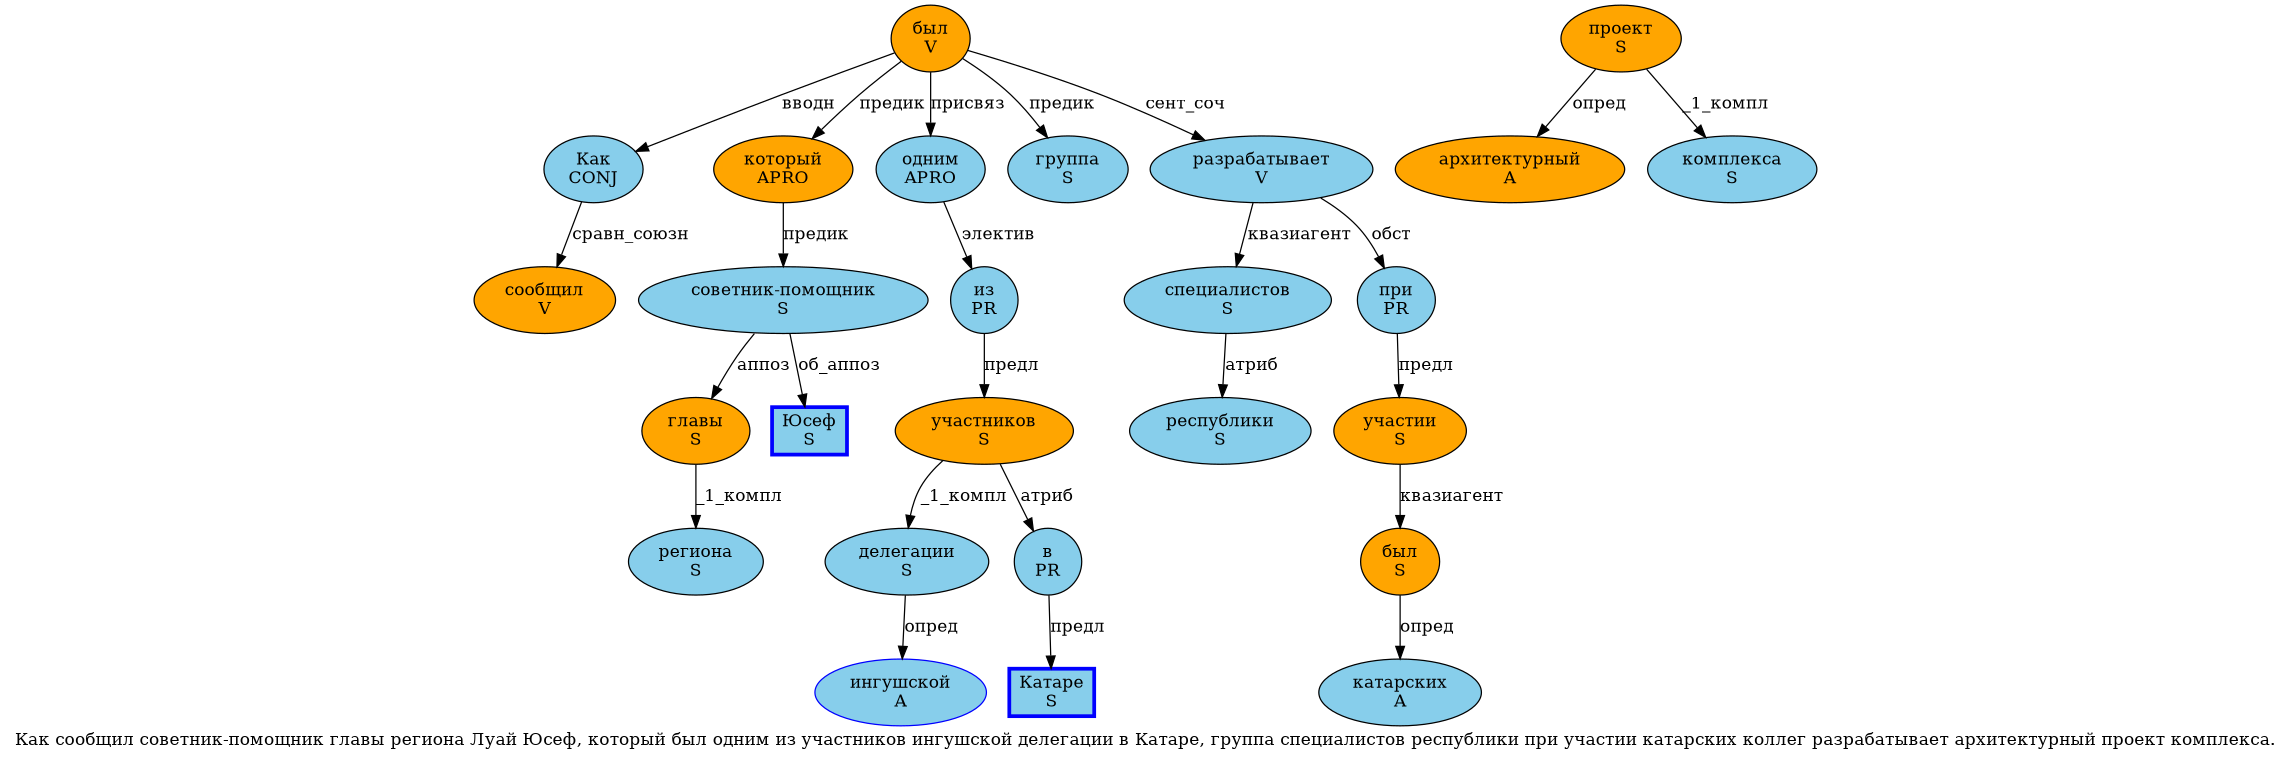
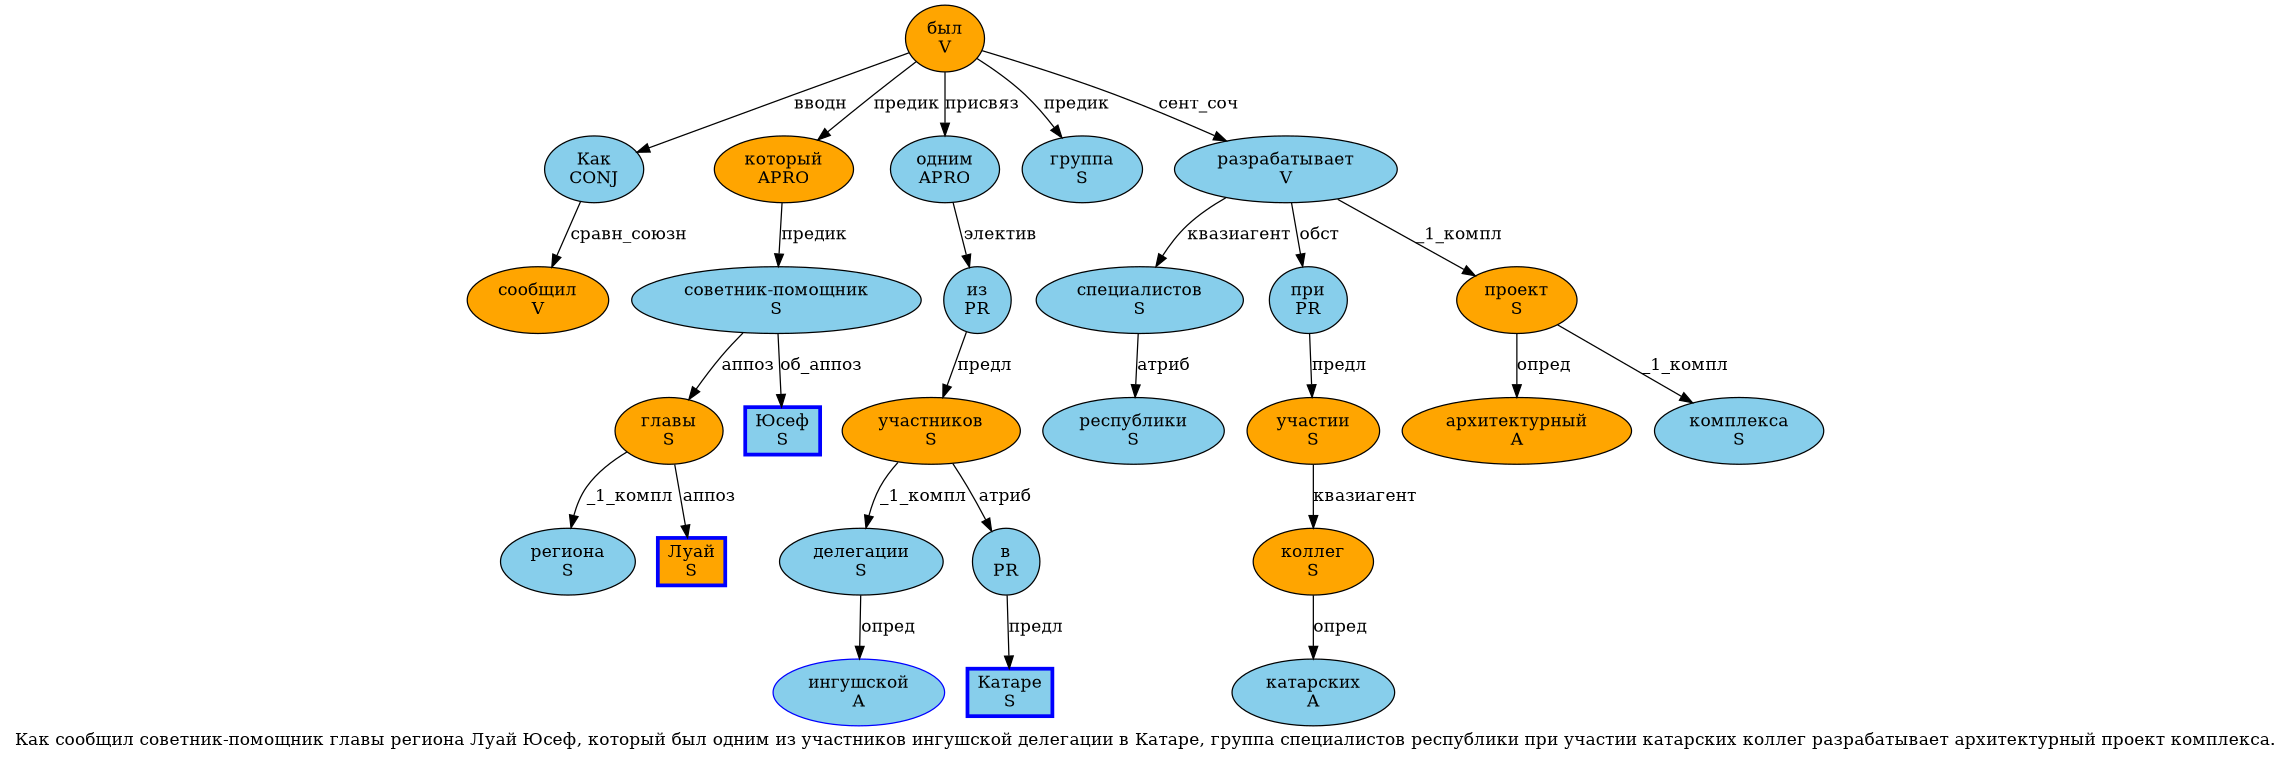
none -> (1401, 234)
none -> (692, 562)
(1400, 562) -> (1313, 562)
